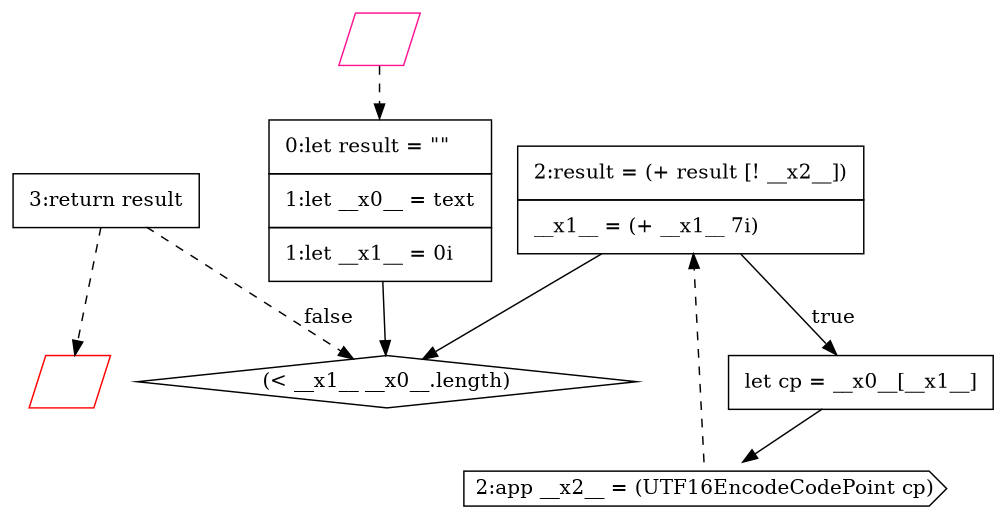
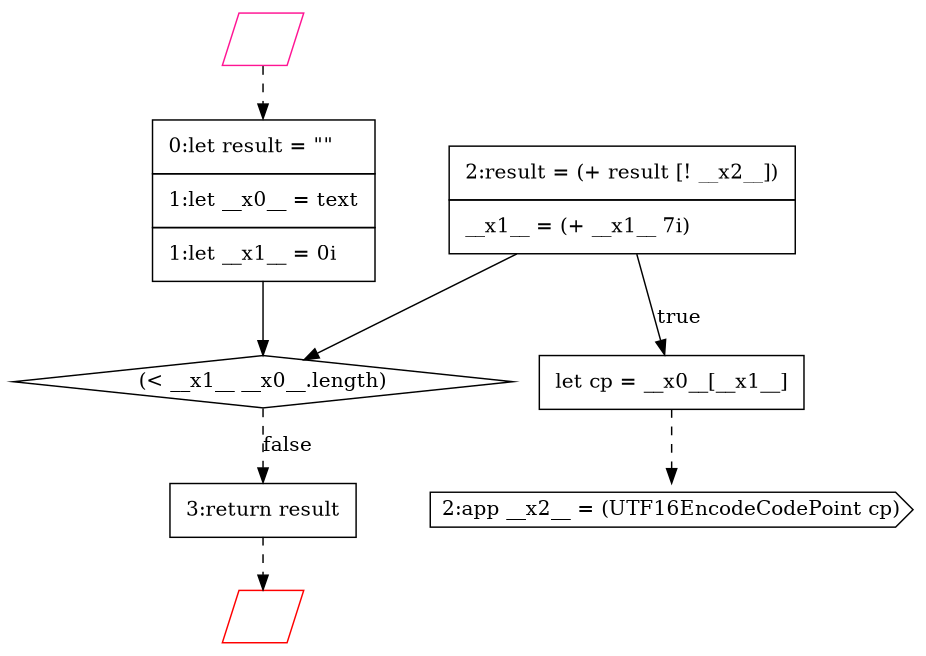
(244, 289) -> (263, 438)
(699, 365) -> none
(789, 431) -> (672, 439)
